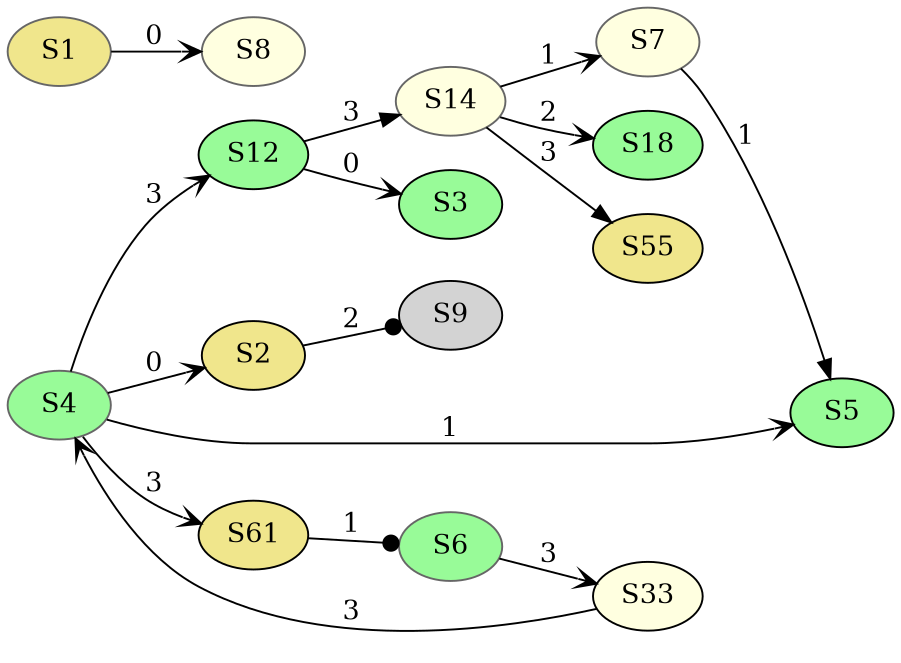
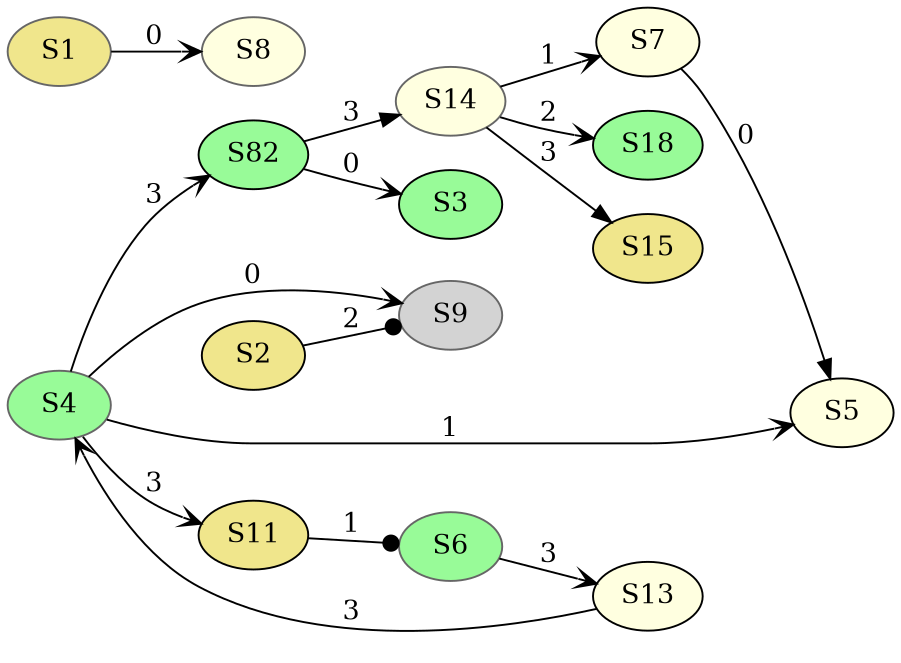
(648, 42) -> (648, 42)
(746, 137) -> (746, 137)
(253, 155) -> (253, 155)
(648, 248) -> (648, 248)
(451, 315) -> (451, 315)
(147, 383) -> (224, 297)
(842, 413) -> (842, 413)
(253, 535) -> (253, 535)
(648, 596) -> (648, 596)
